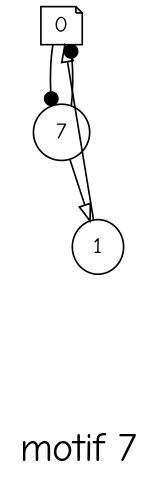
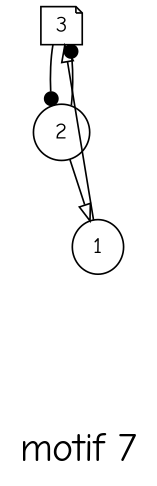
(62, 26) -> (62, 26)
(62, 132) -> (62, 132)
